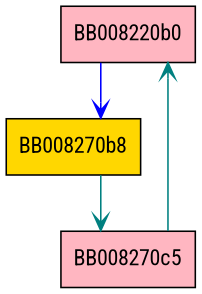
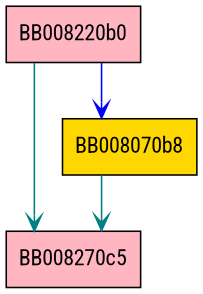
(73, 147) -> (130, 147)
(168, 155) -> (34, 139)
